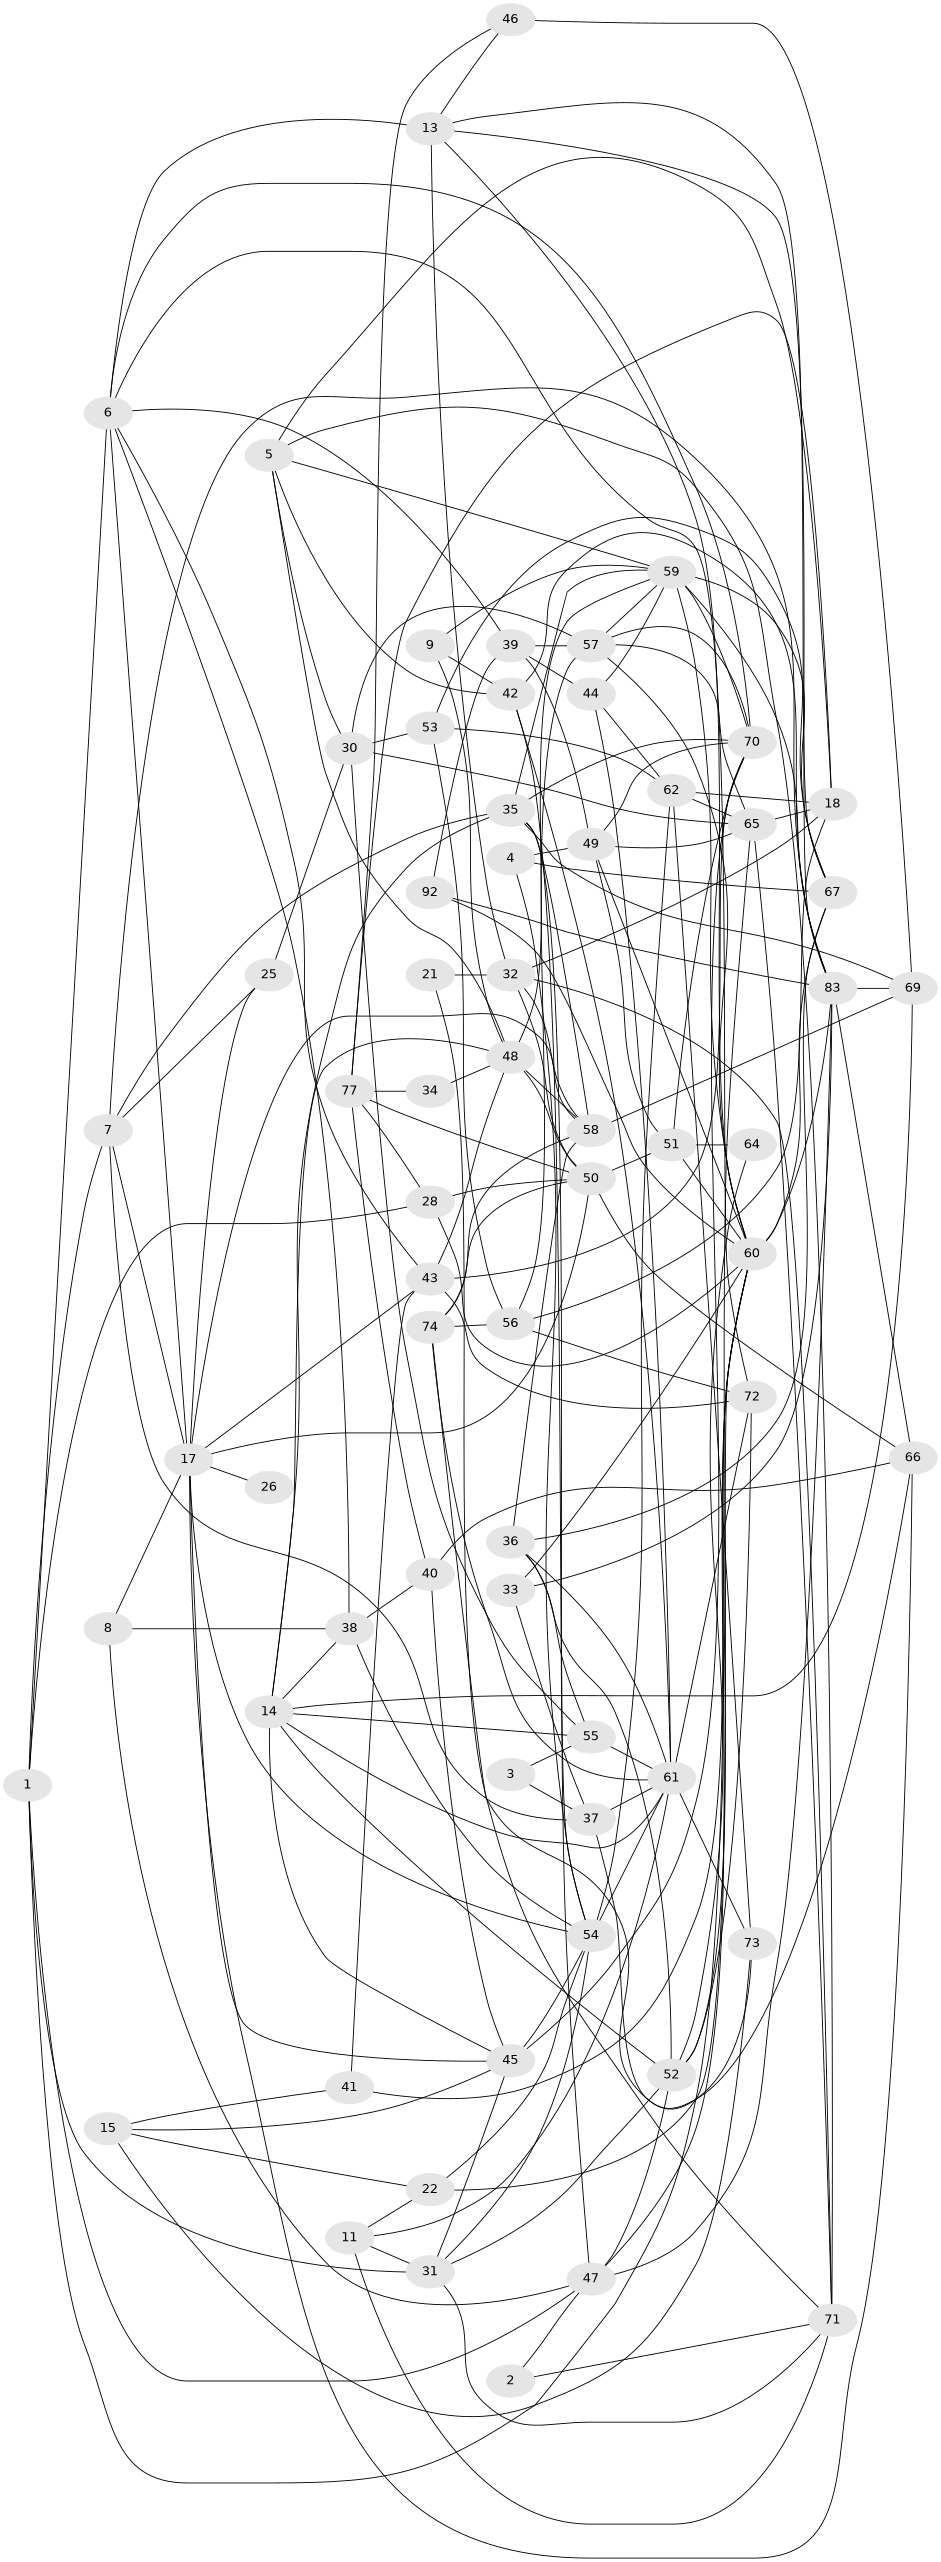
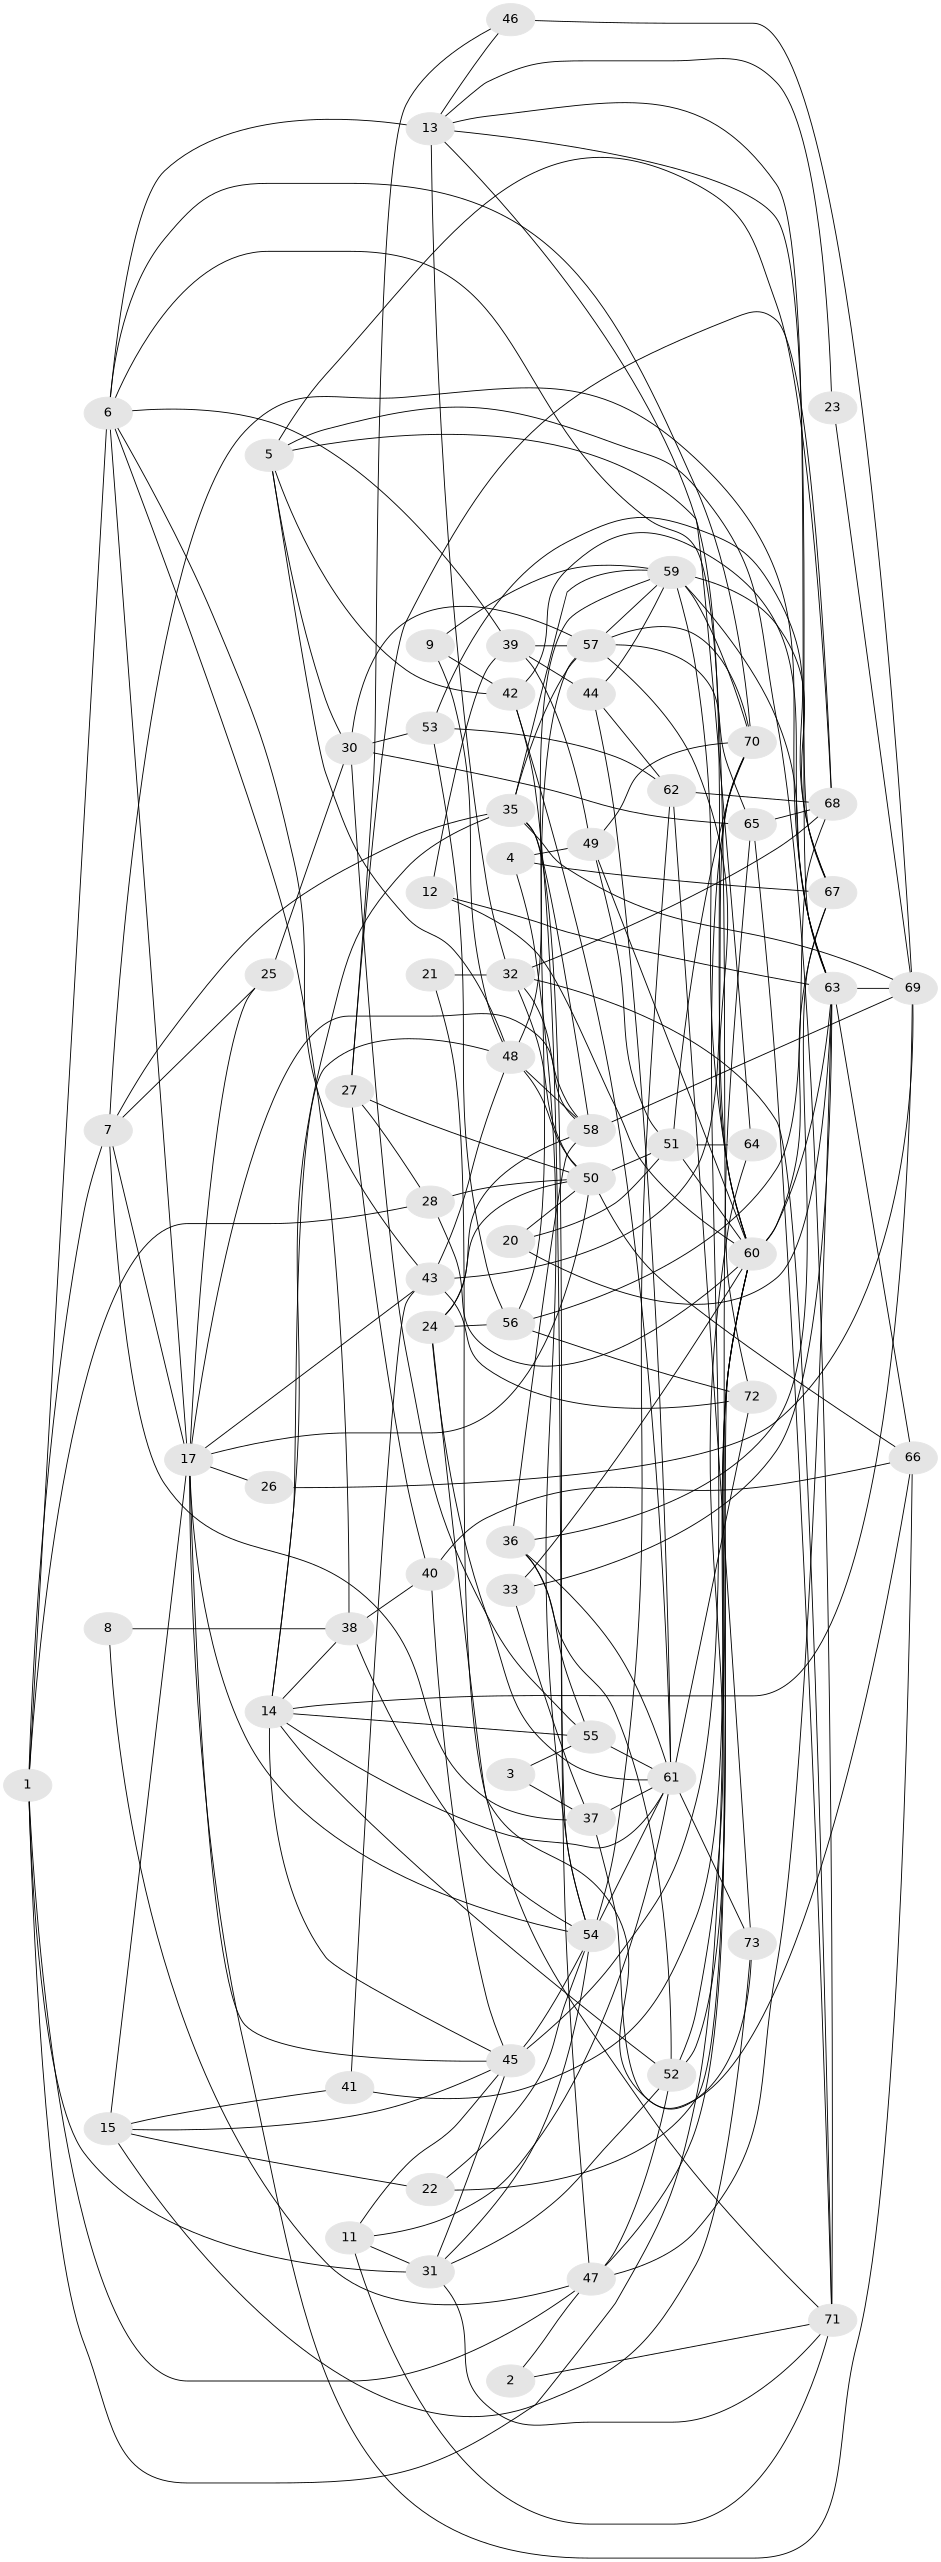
none -> (833, 408)
(462, 510) -> (668, 496)
(624, 752) -> (554, 693)
(702, 803) -> none
(833, 804) -> (833, 804)
(683, 846) -> none
(430, 893) -> (430, 893)
(833, 988) -> (833, 988)
(350, 1091) -> (350, 1091)
(430, 1091) -> none
none -> (511, 1241)
(430, 1327) -> (430, 1327)
none -> (759, 1431)
(148, 1544) -> (148, 1794)
(742, 1708) -> none
(390, 2214) -> (428, 2148)
